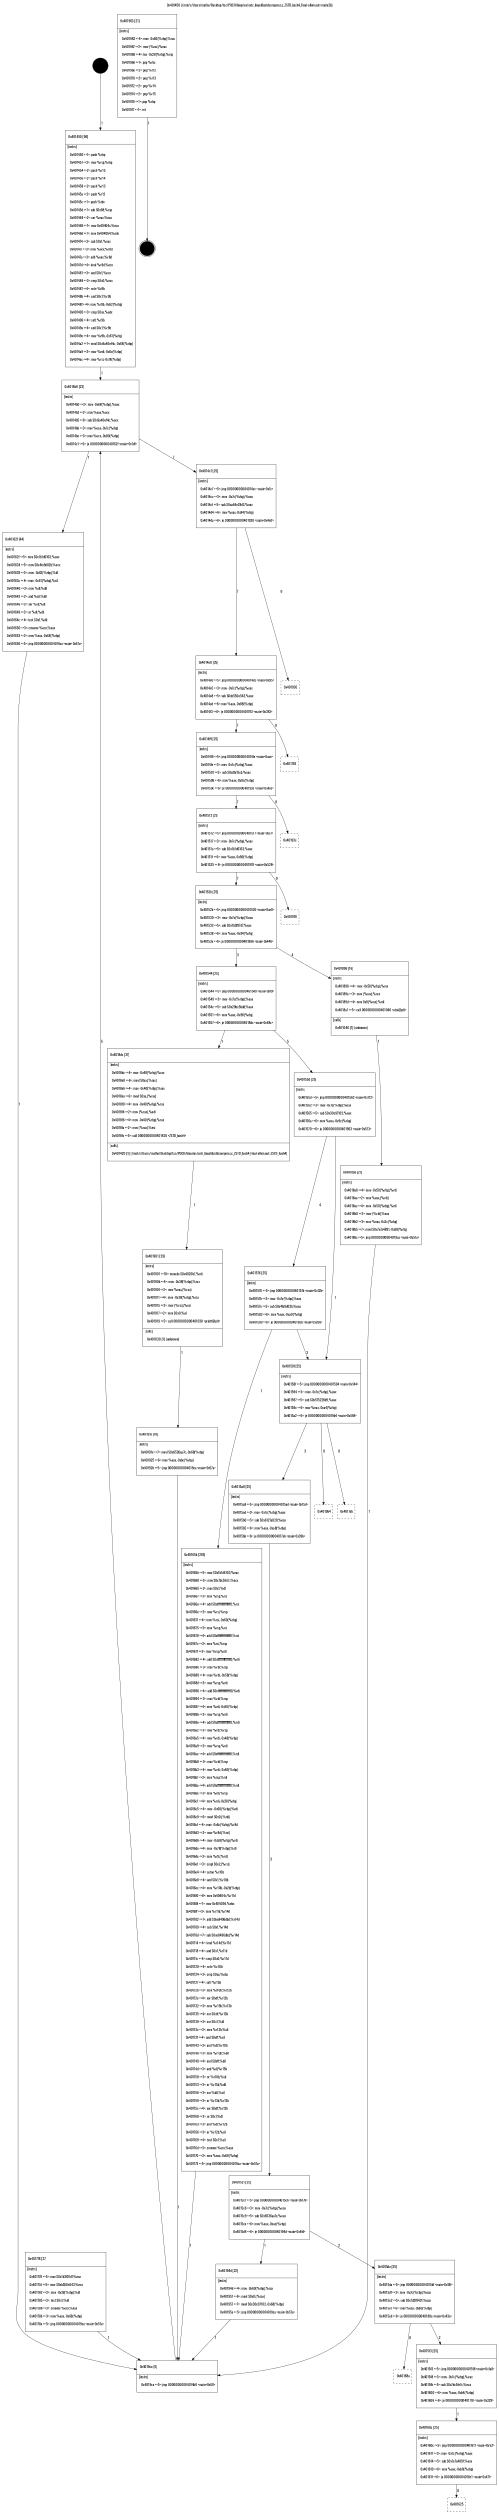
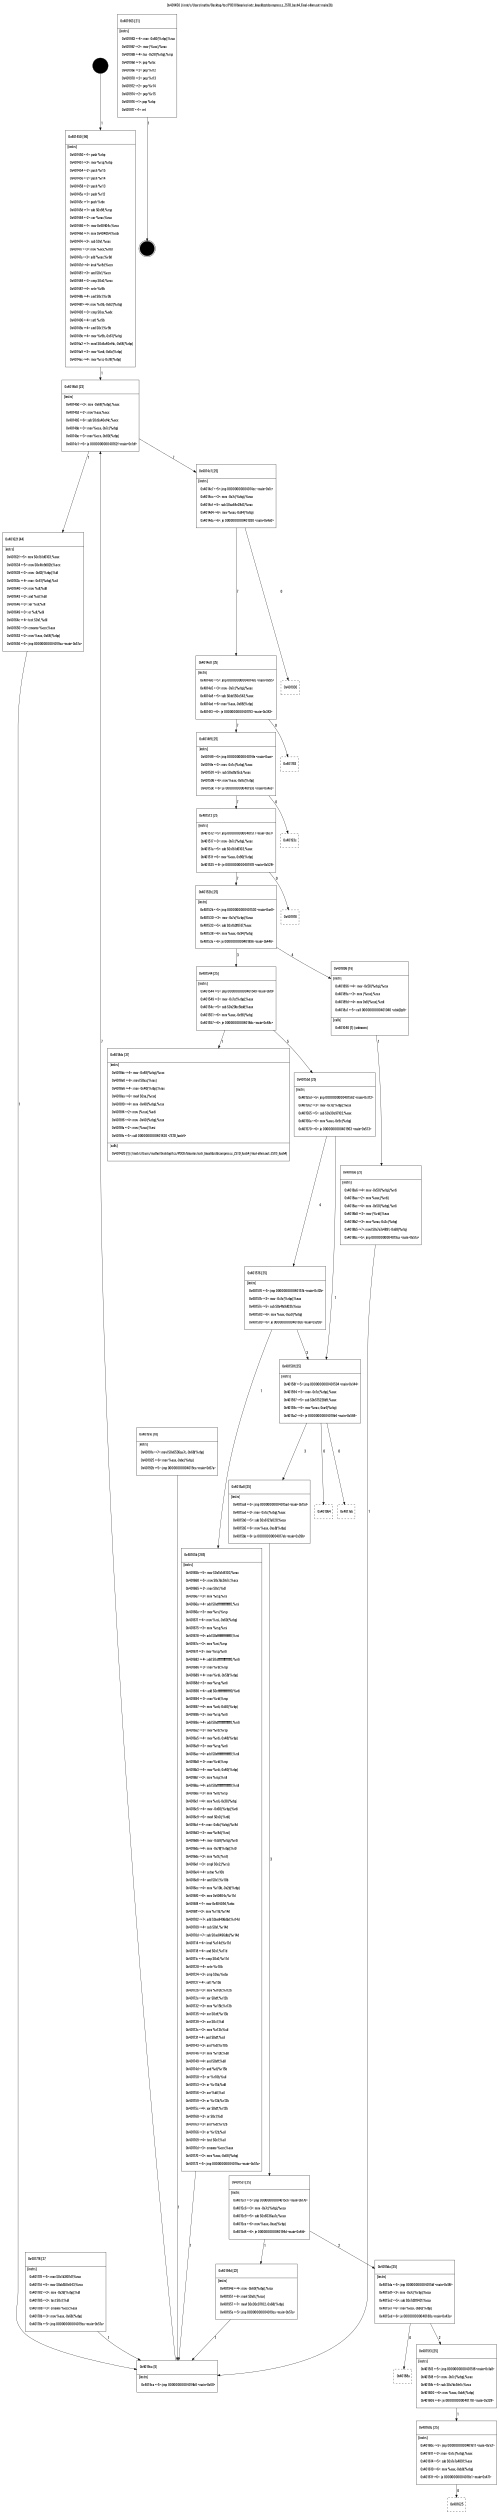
(102, 1042) -> (102, 1042)
(182, 1298) -> none
